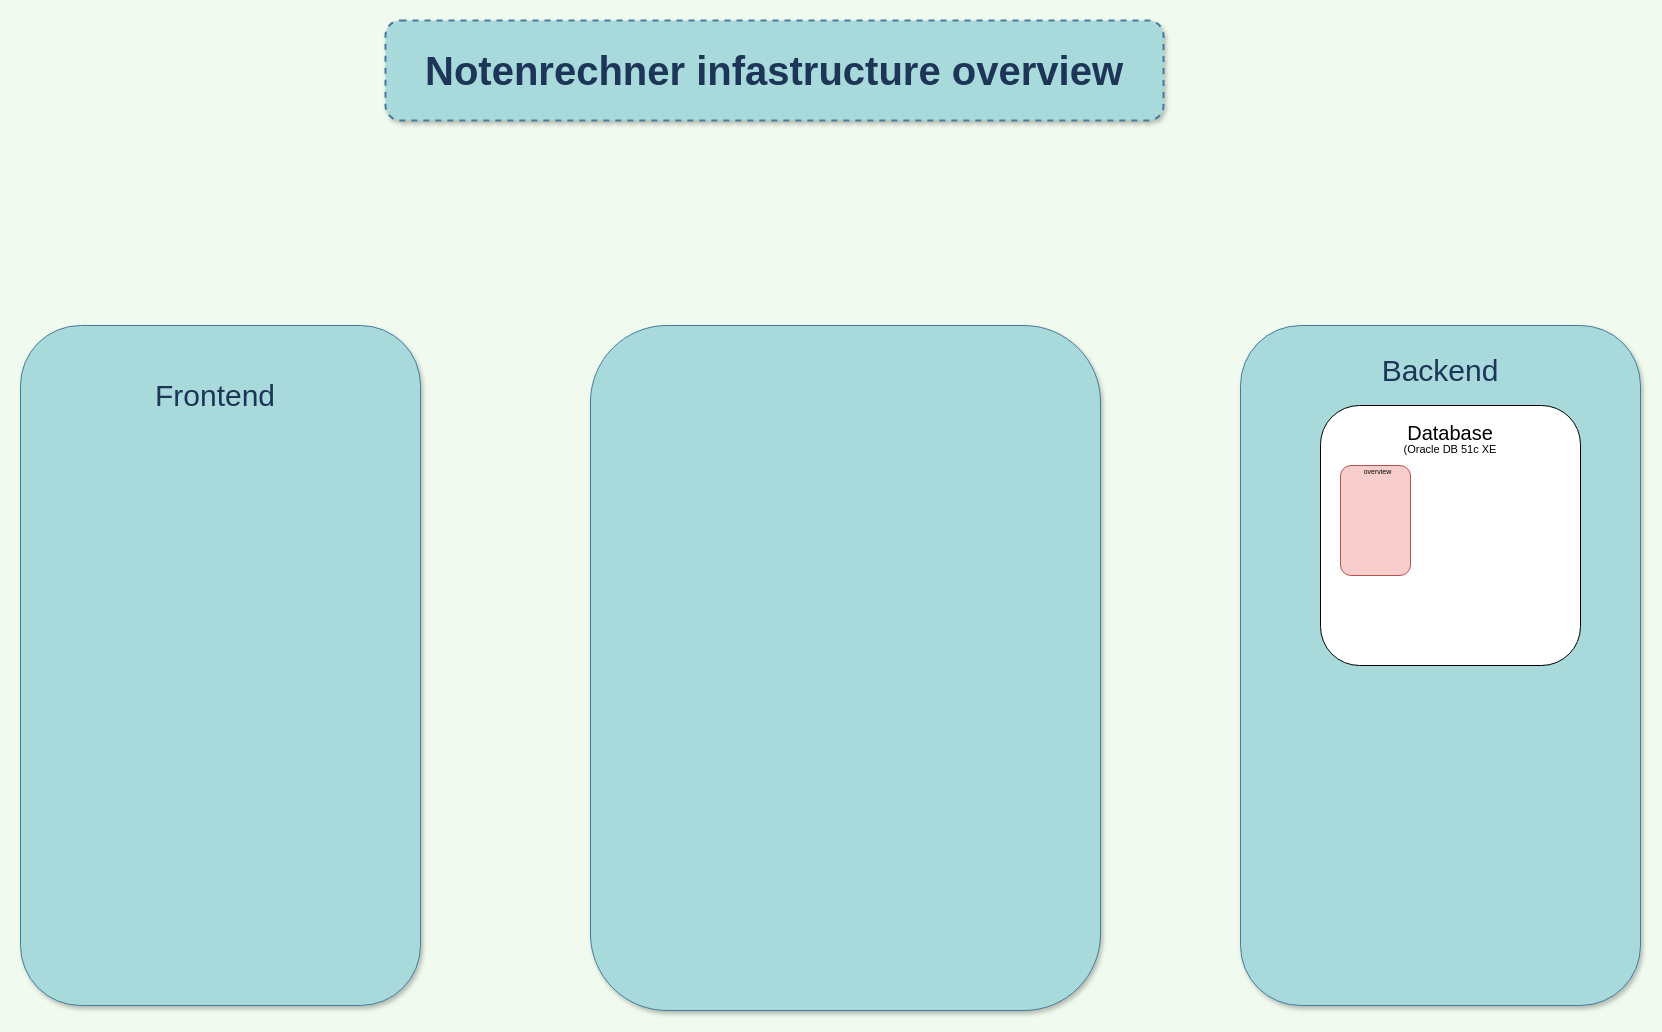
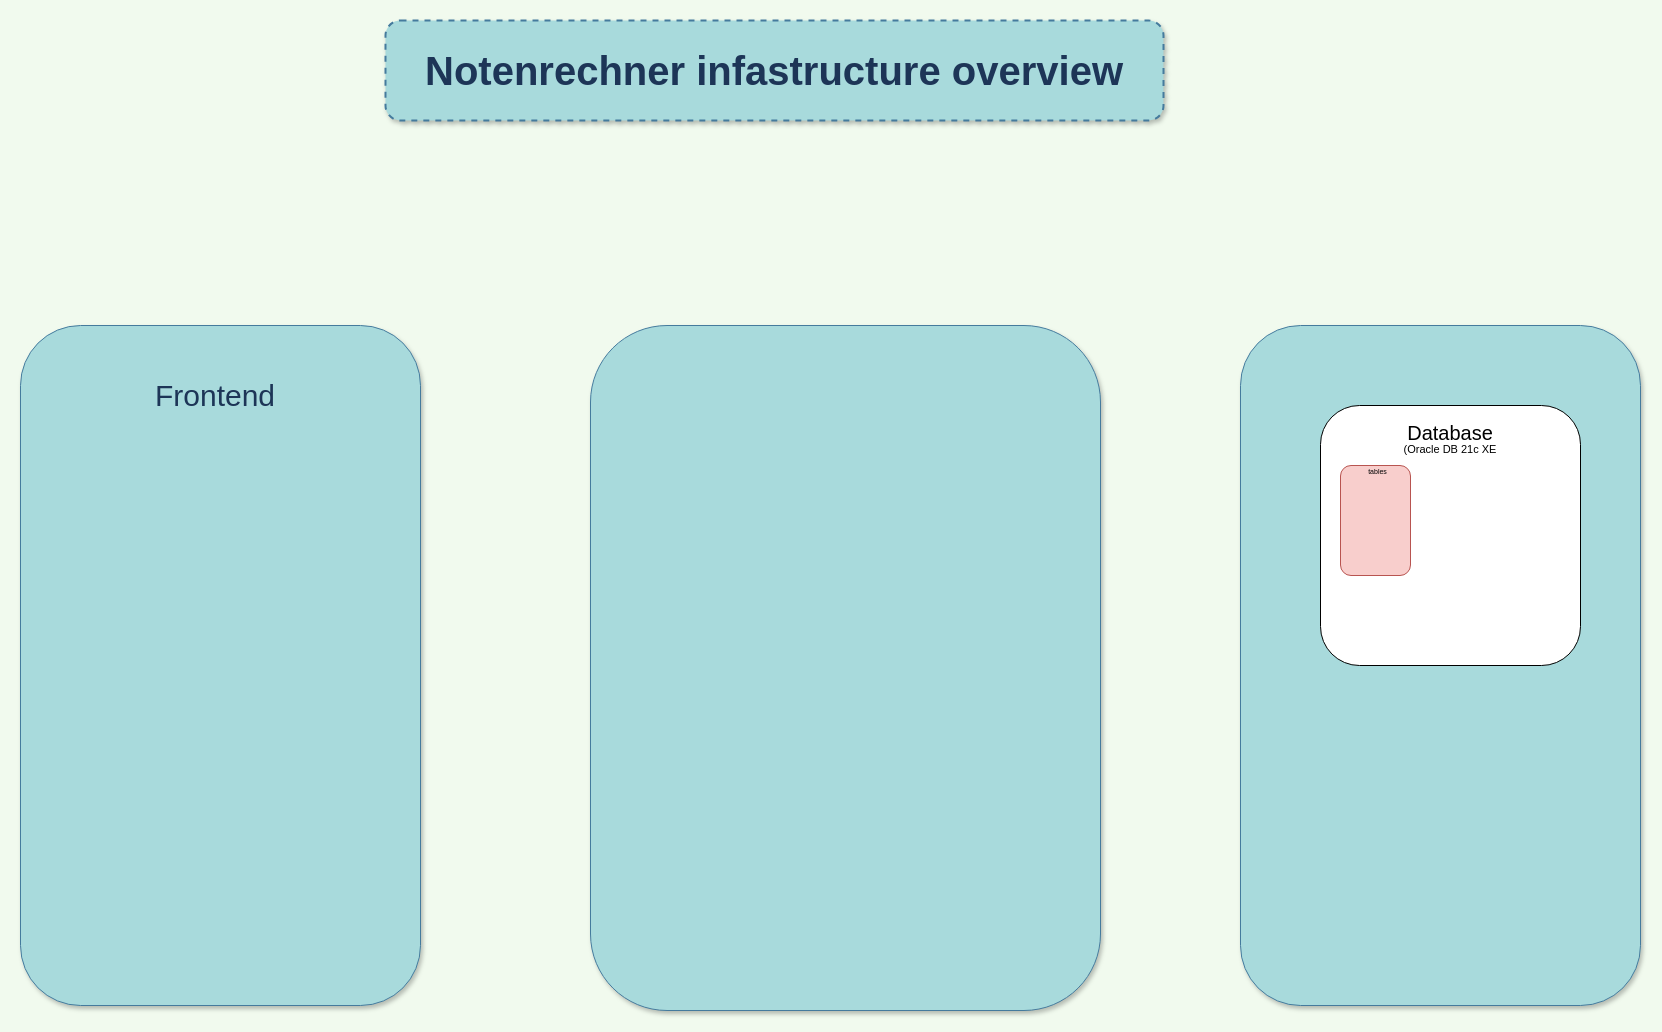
(1441, 371) -> none
(1451, 441) -> (1451, 441)
(1378, 471) -> (1378, 471)
